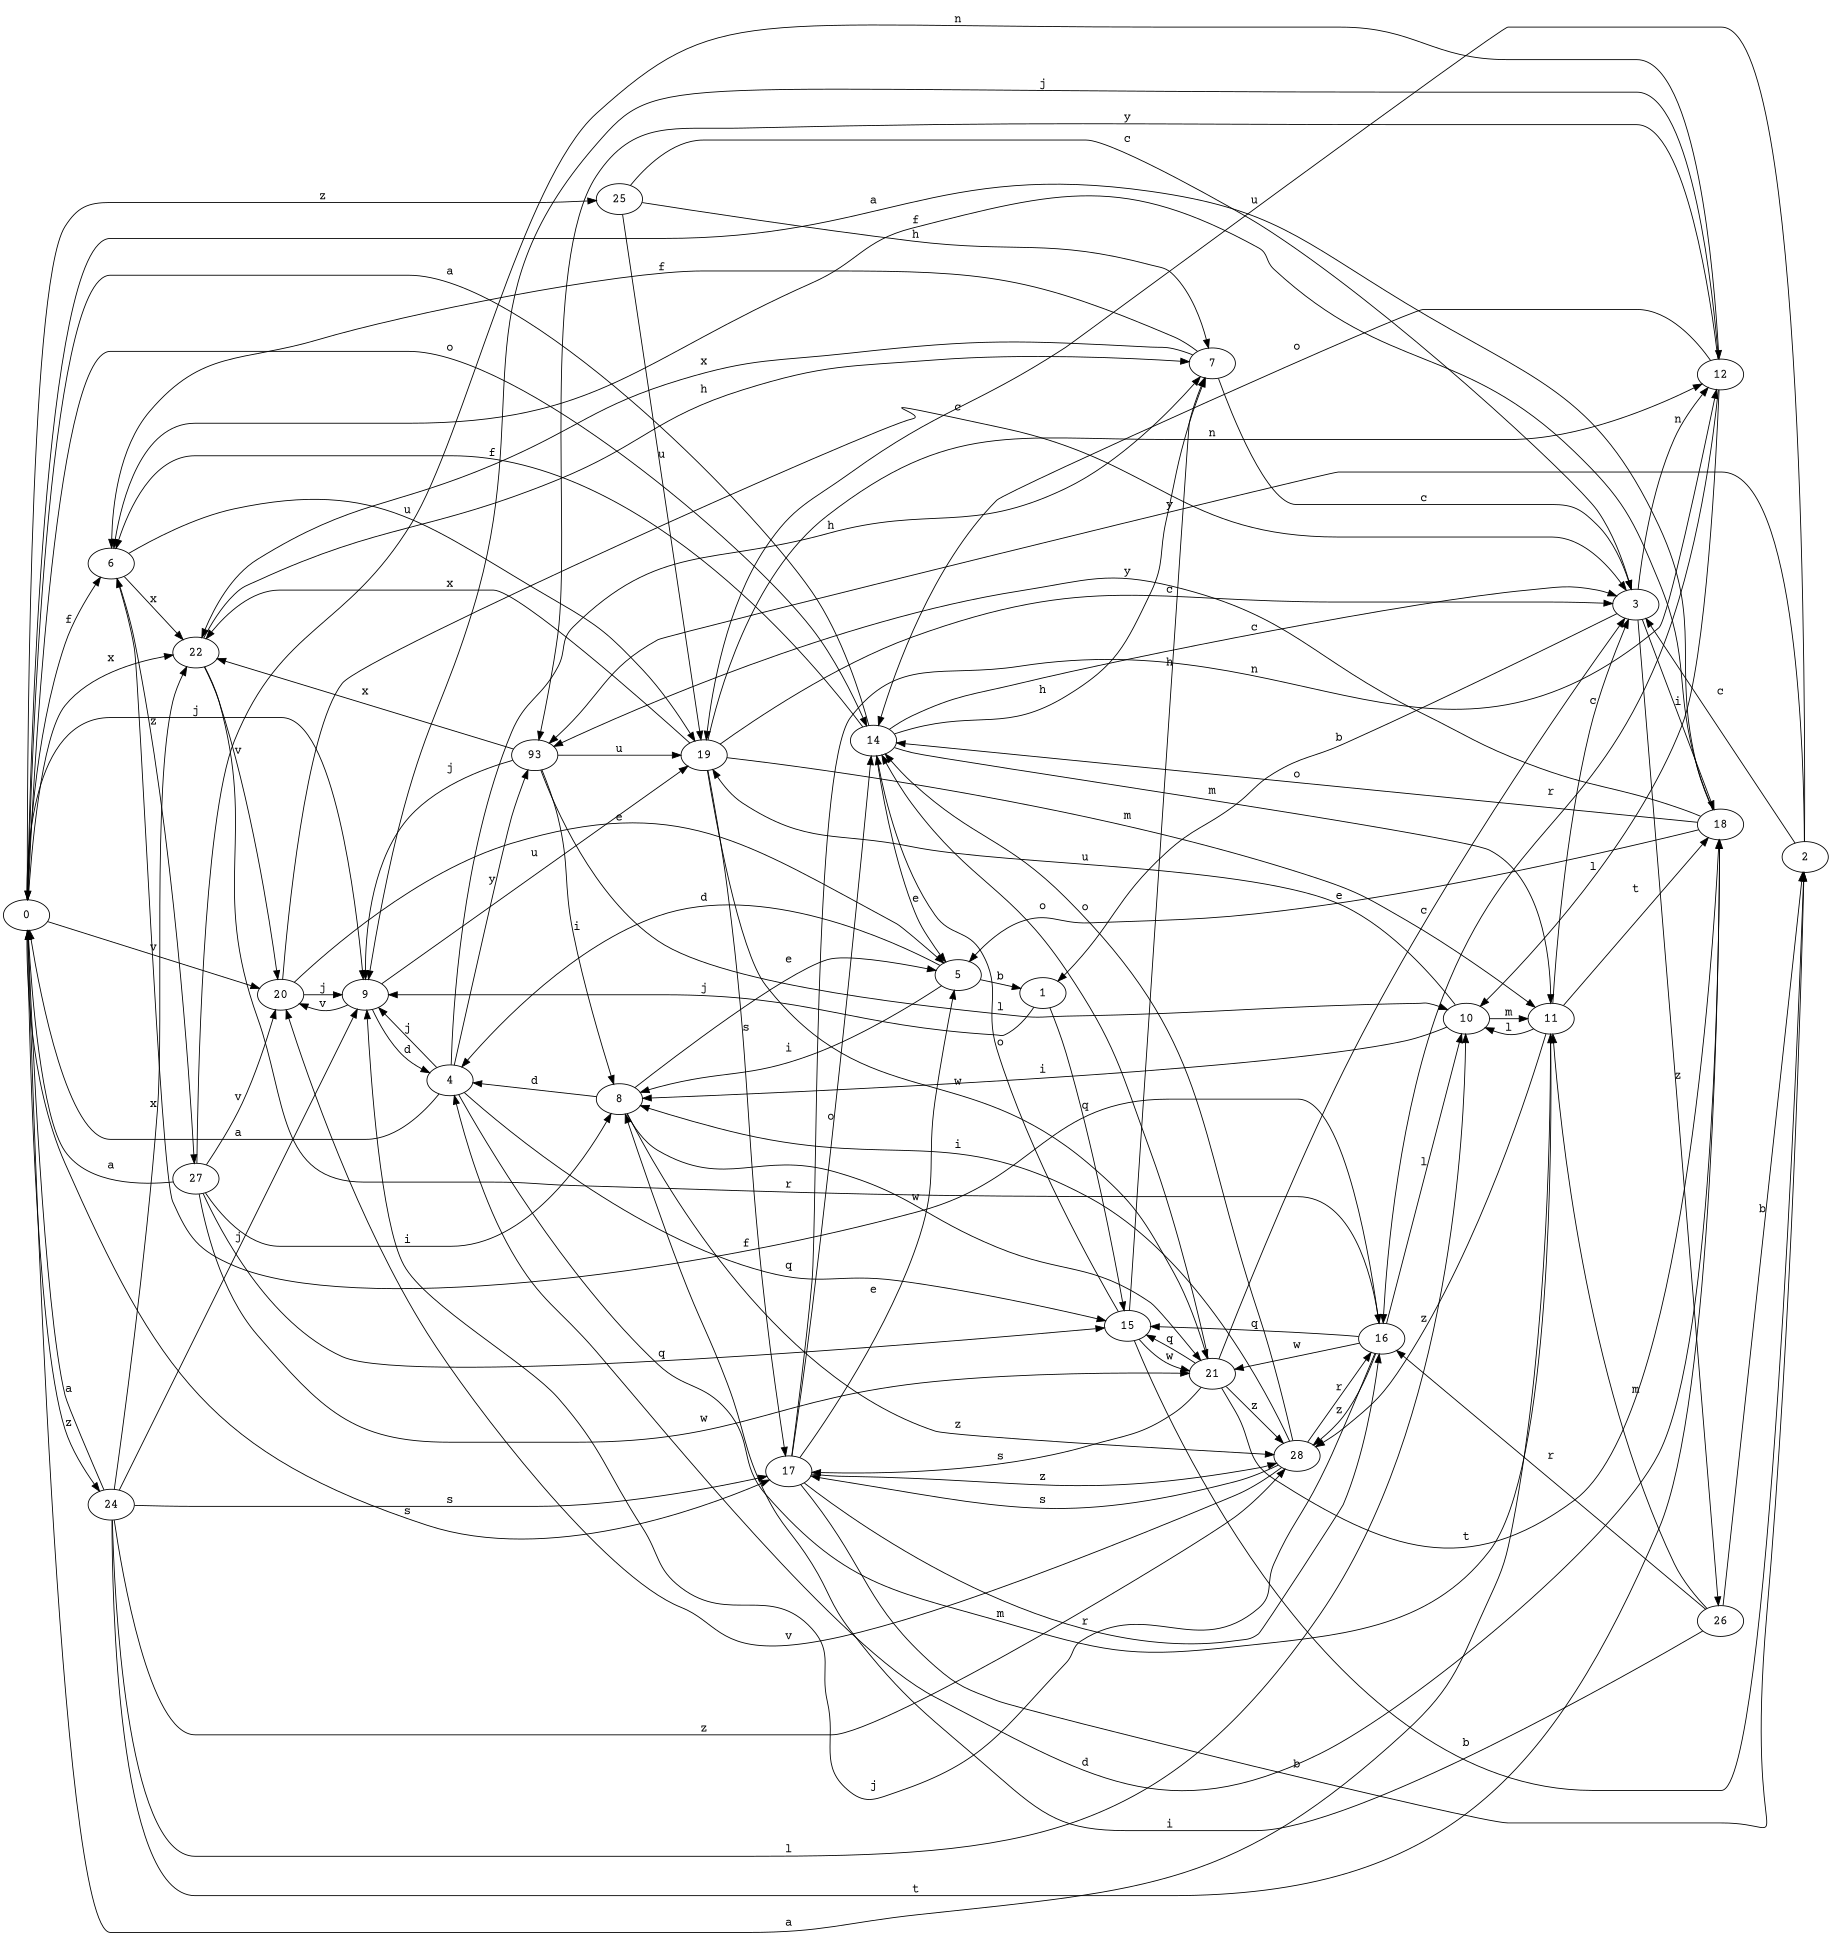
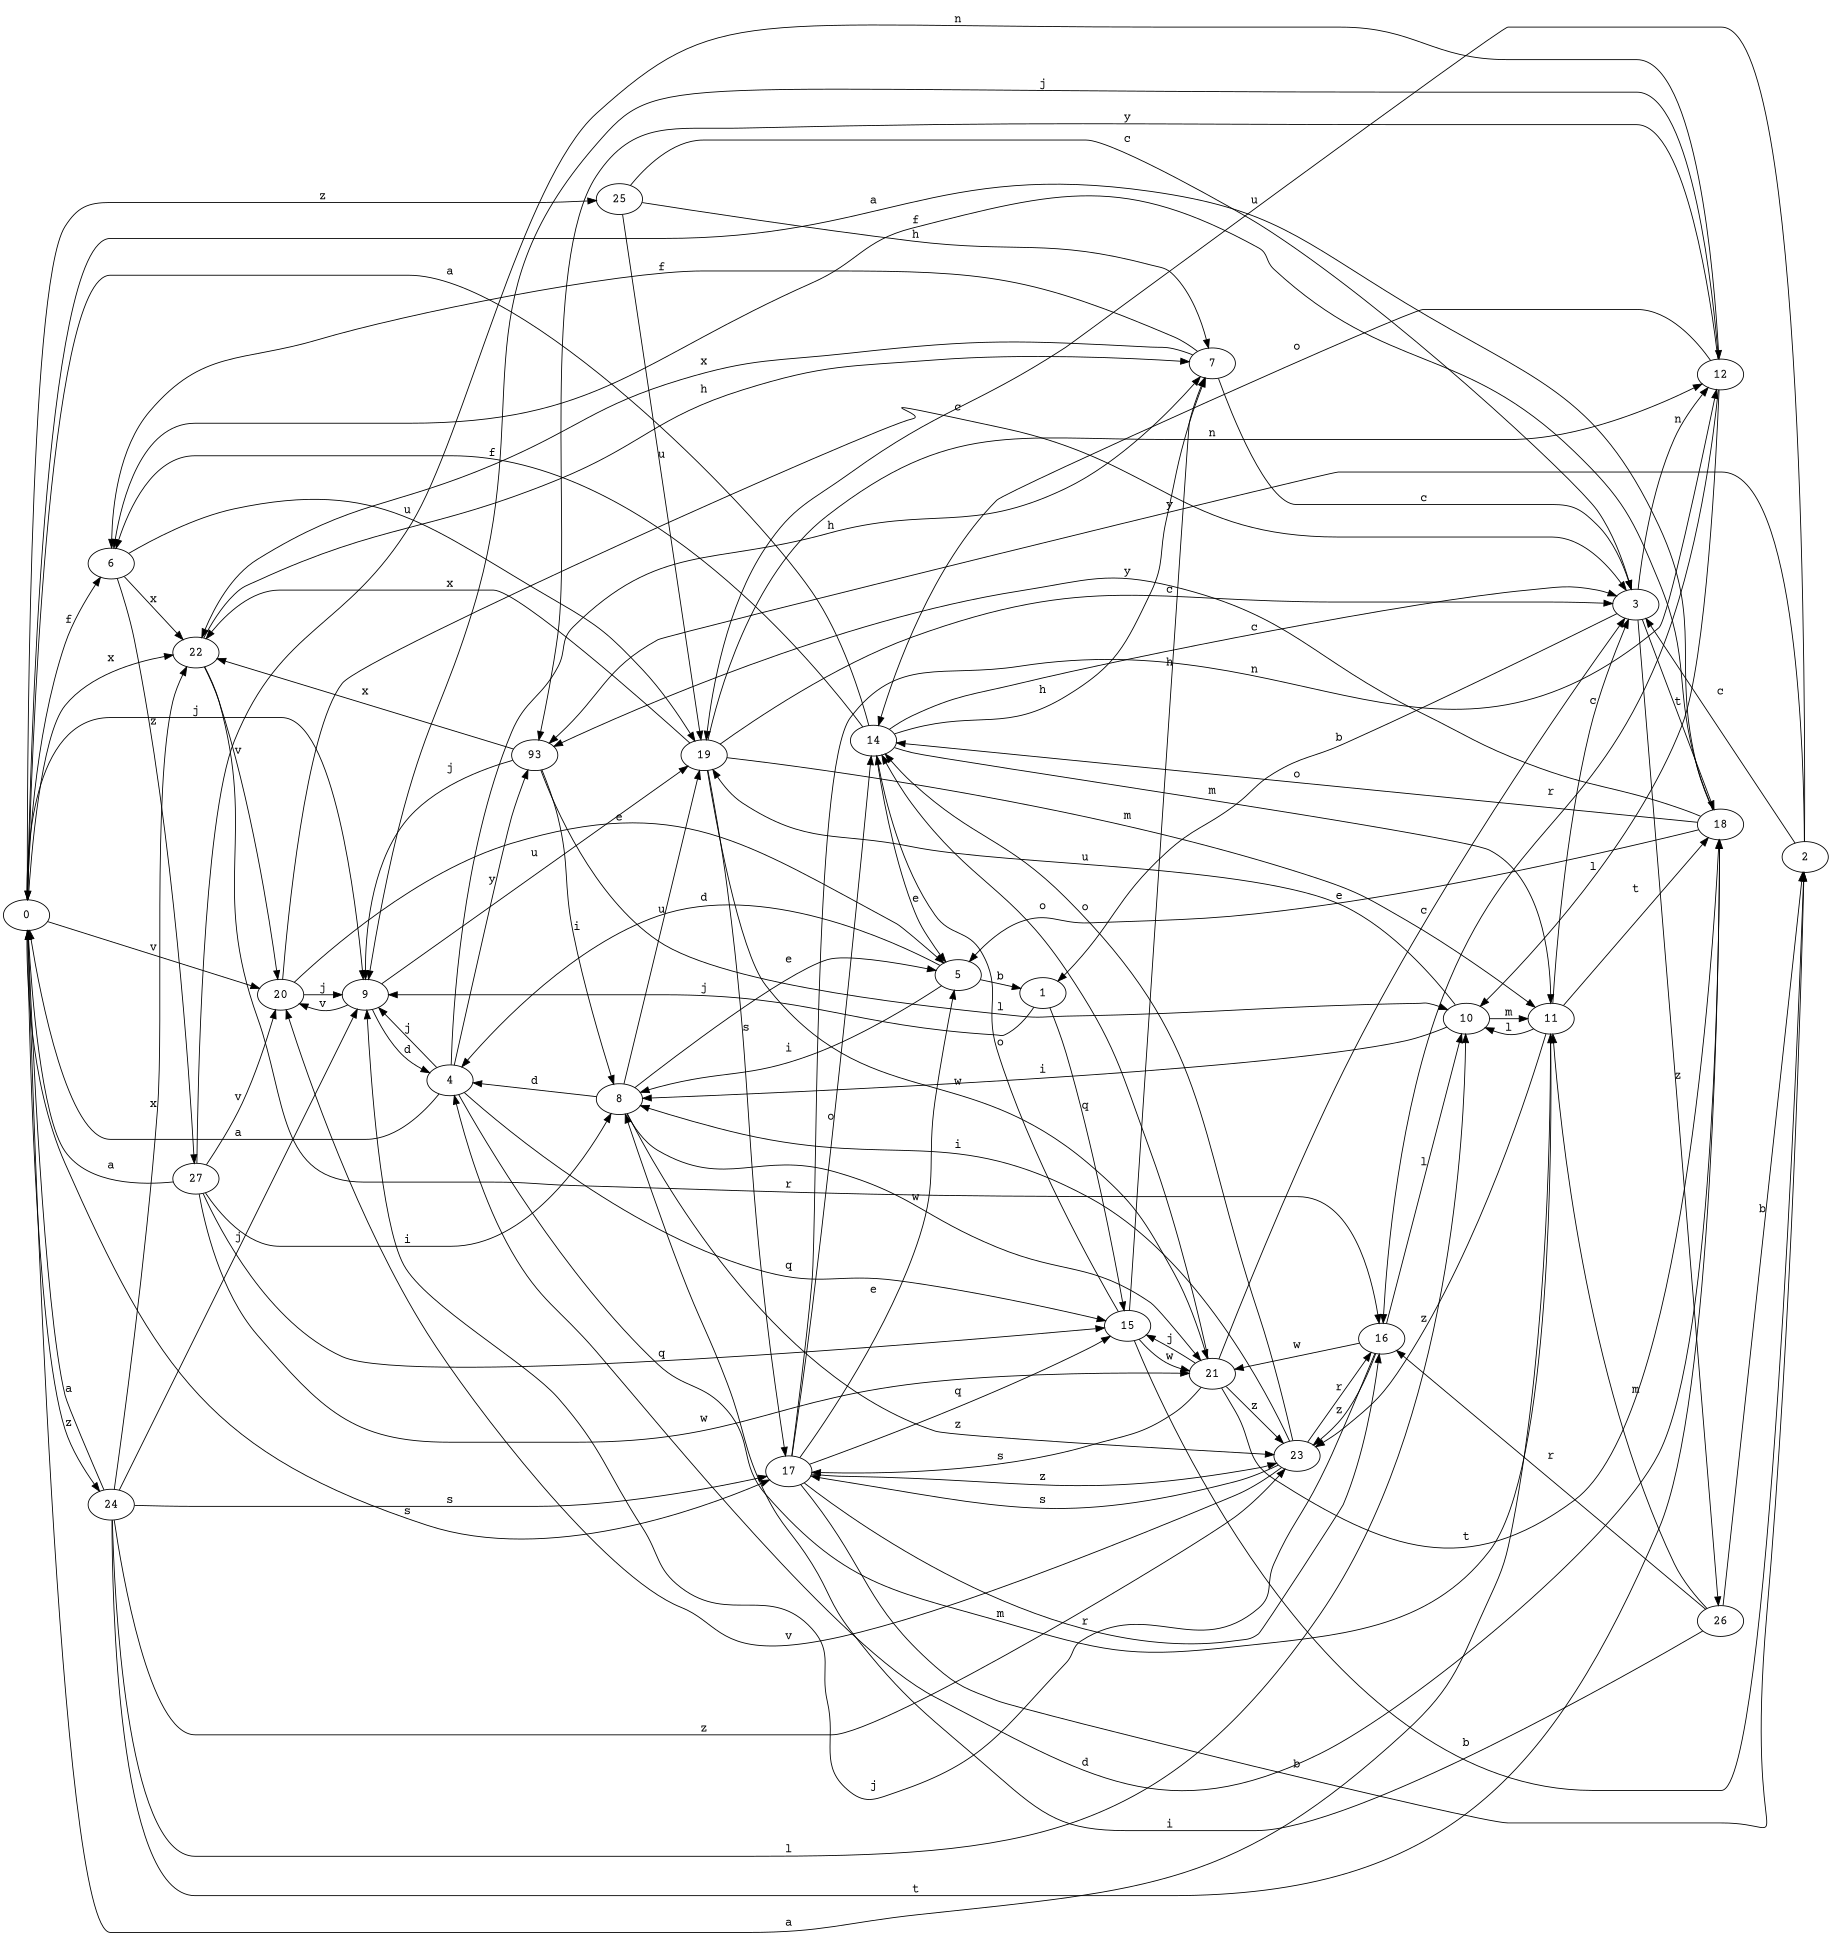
(316, 351) -> none
(1678, 702) -> (1678, 702)
(615, 755) -> (661, 932)
(551, 1280) -> none
(1254, 1330) -> (958, 1407)
(1170, 1339) -> (1170, 1339)
(1297, 1456) -> (1297, 1456)
